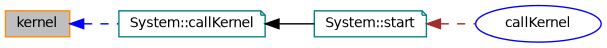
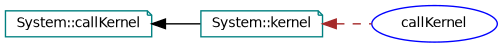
(38, 24) -> none
(370, 24) -> (262, 24)
